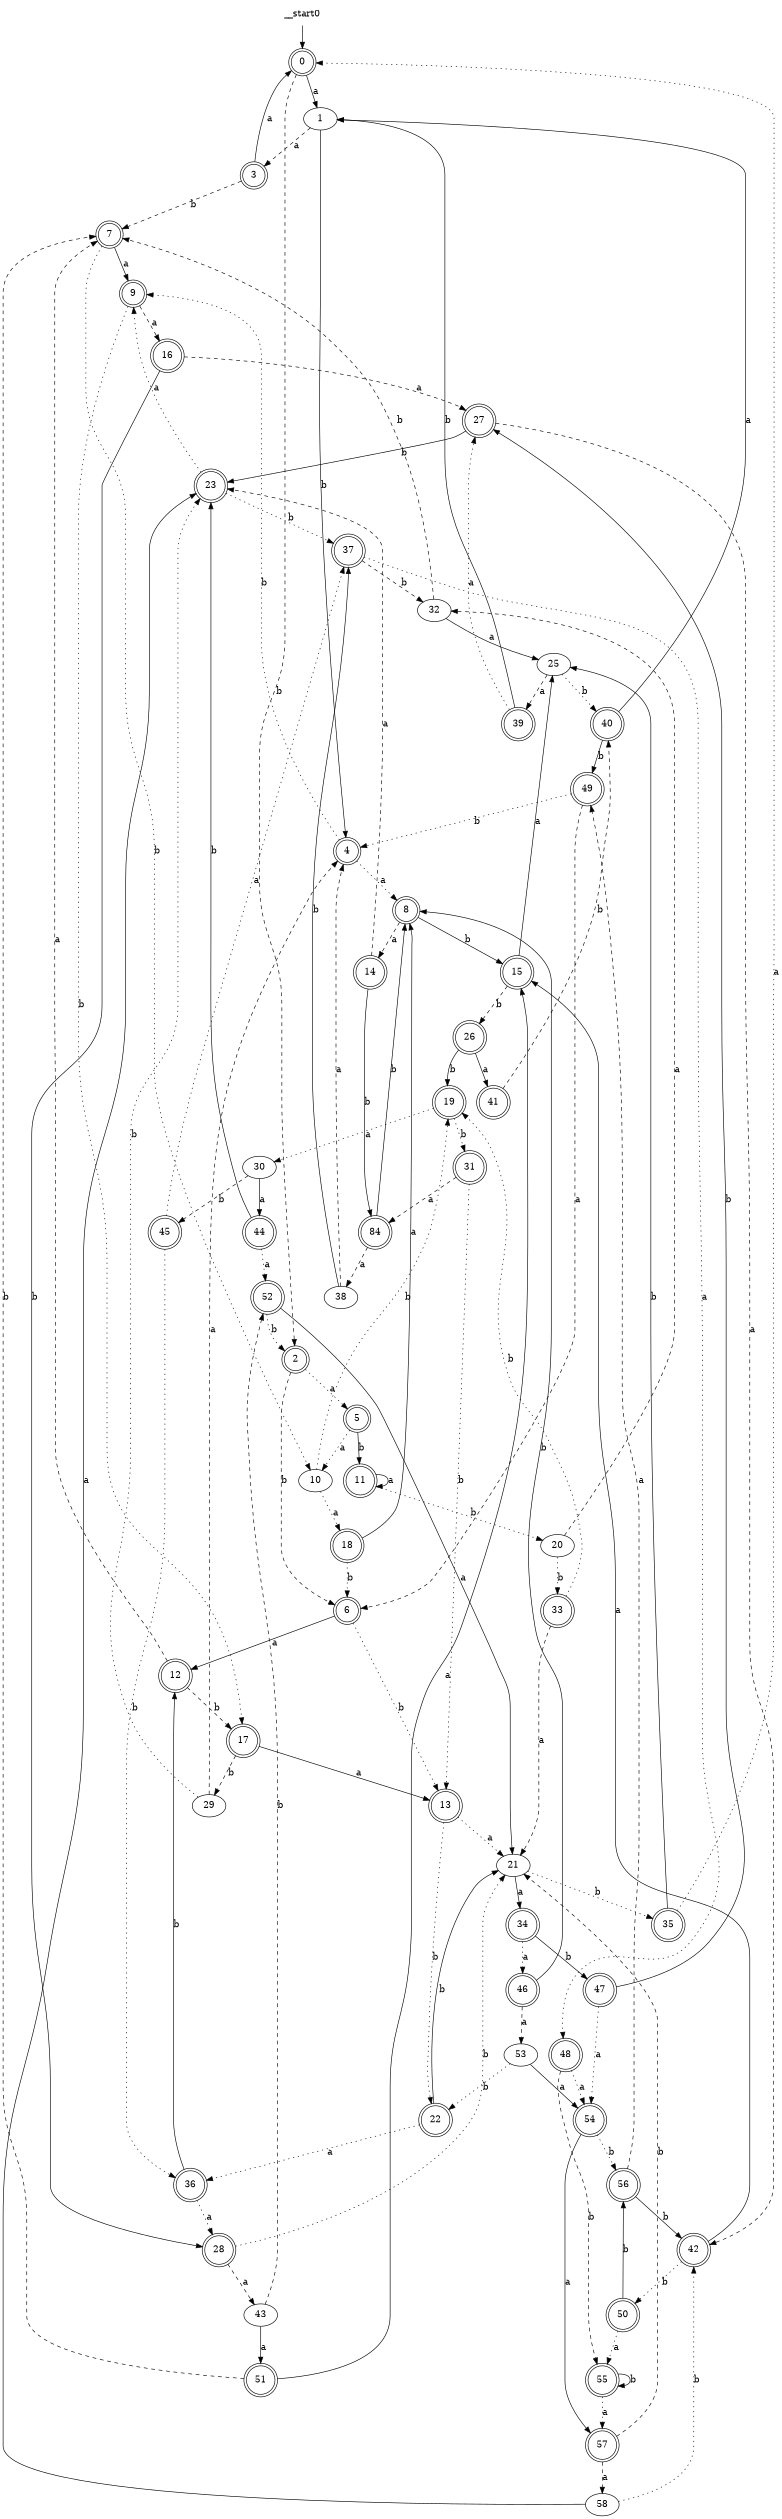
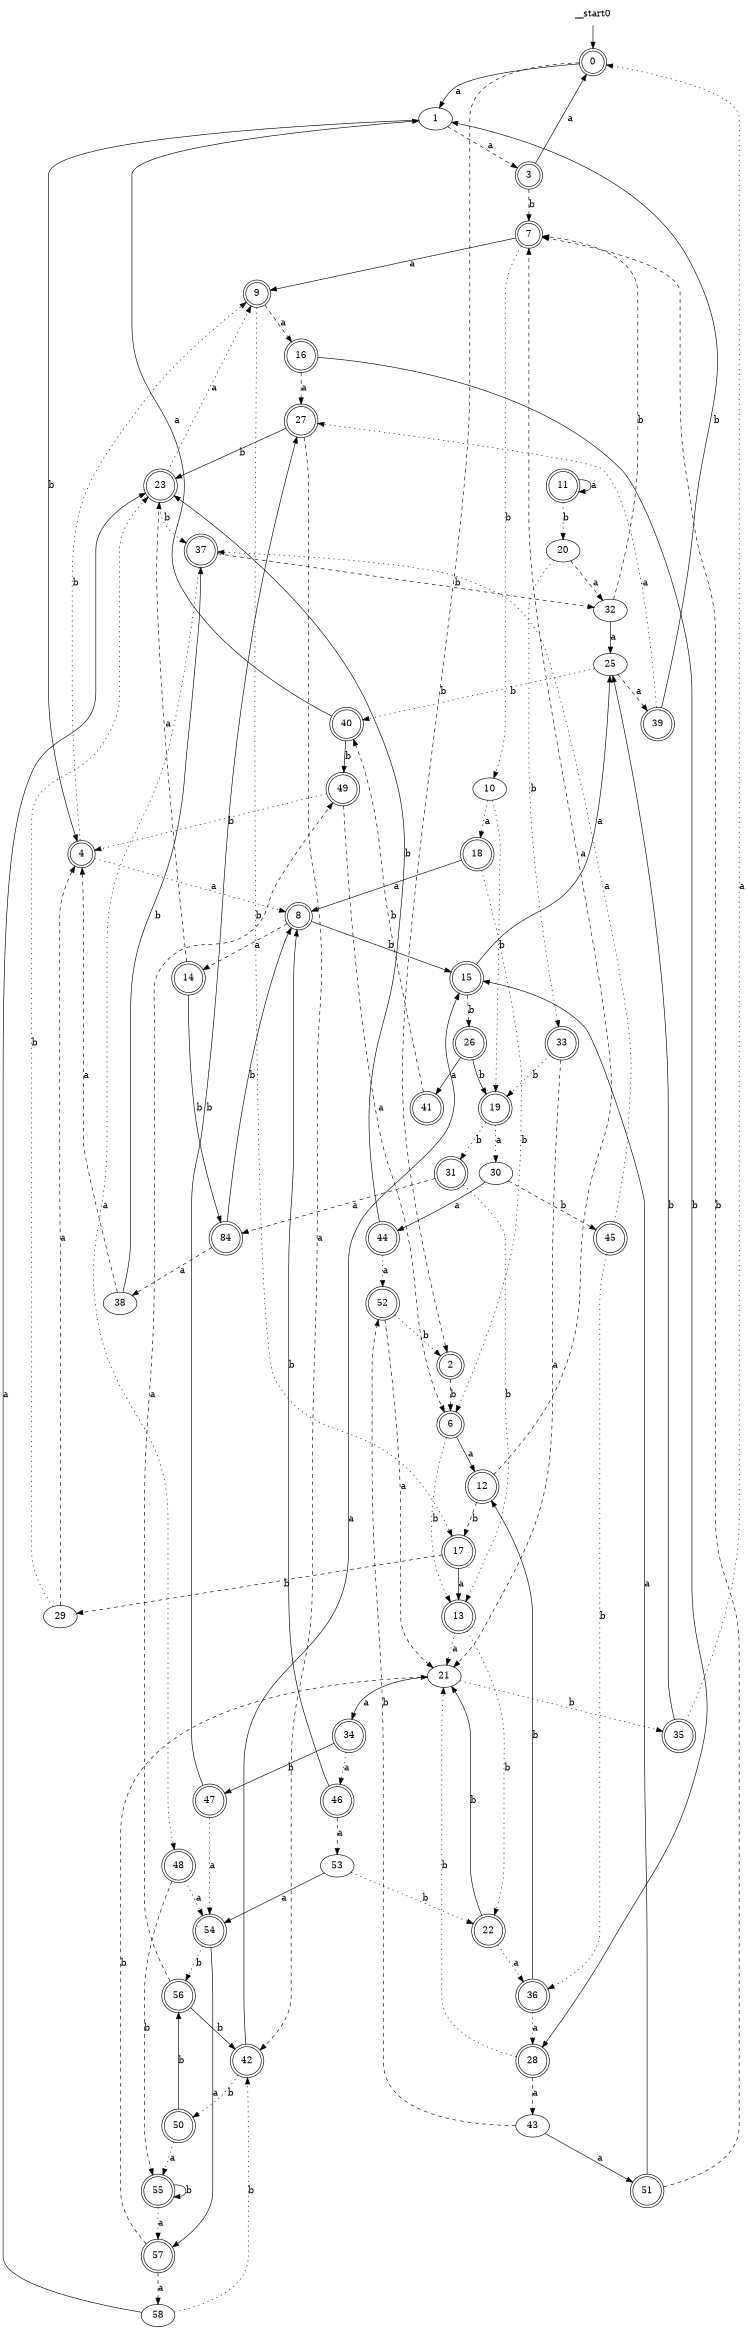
(357, 1419) -> none
(442, 1542) -> (400, 1496)
